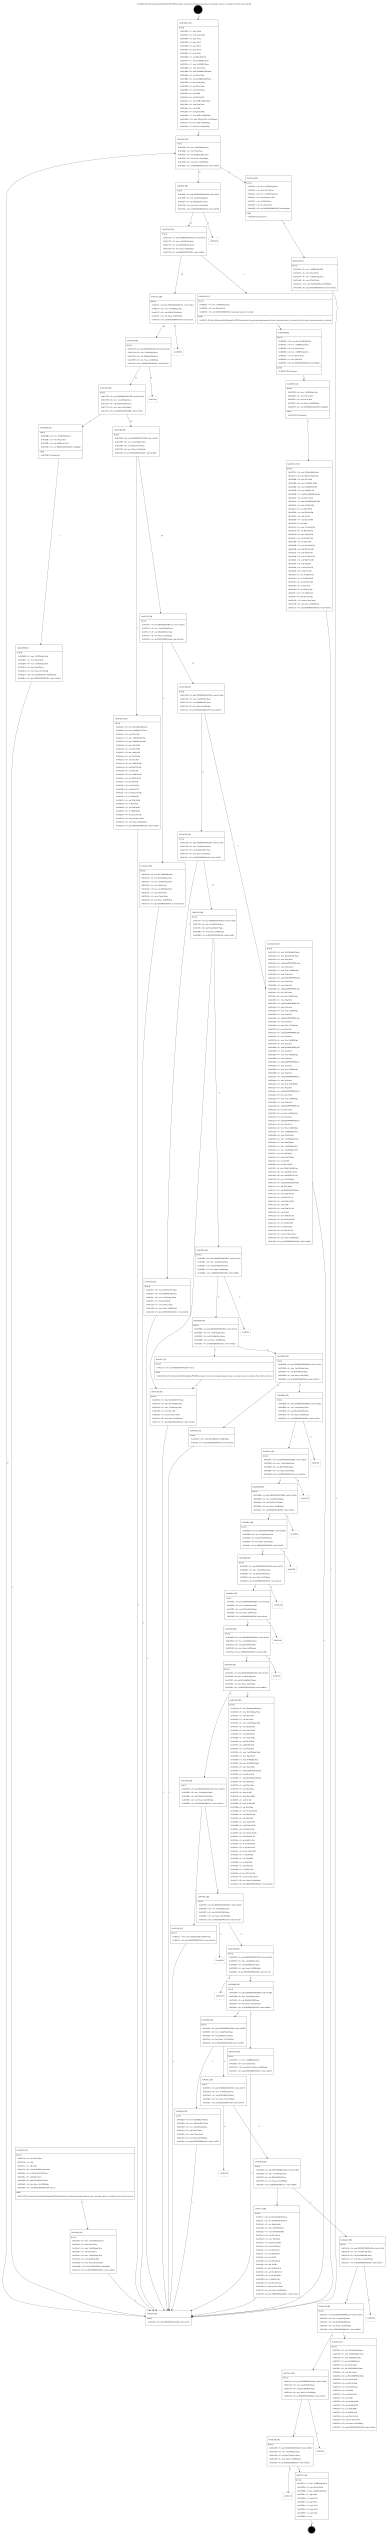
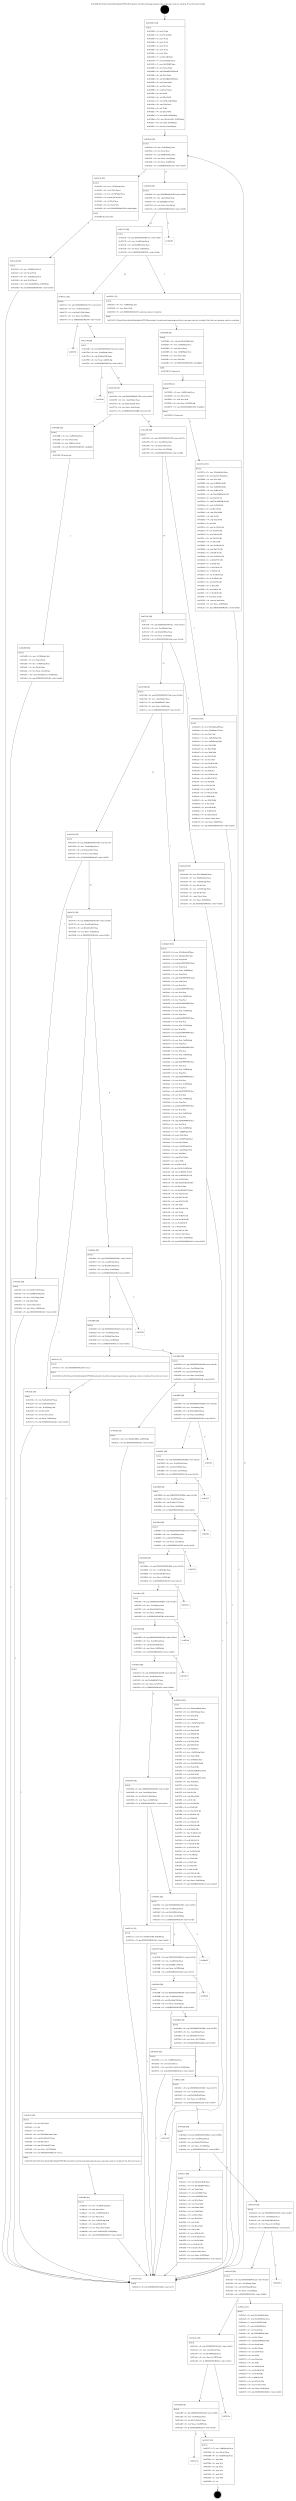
(198, 2127) -> none
